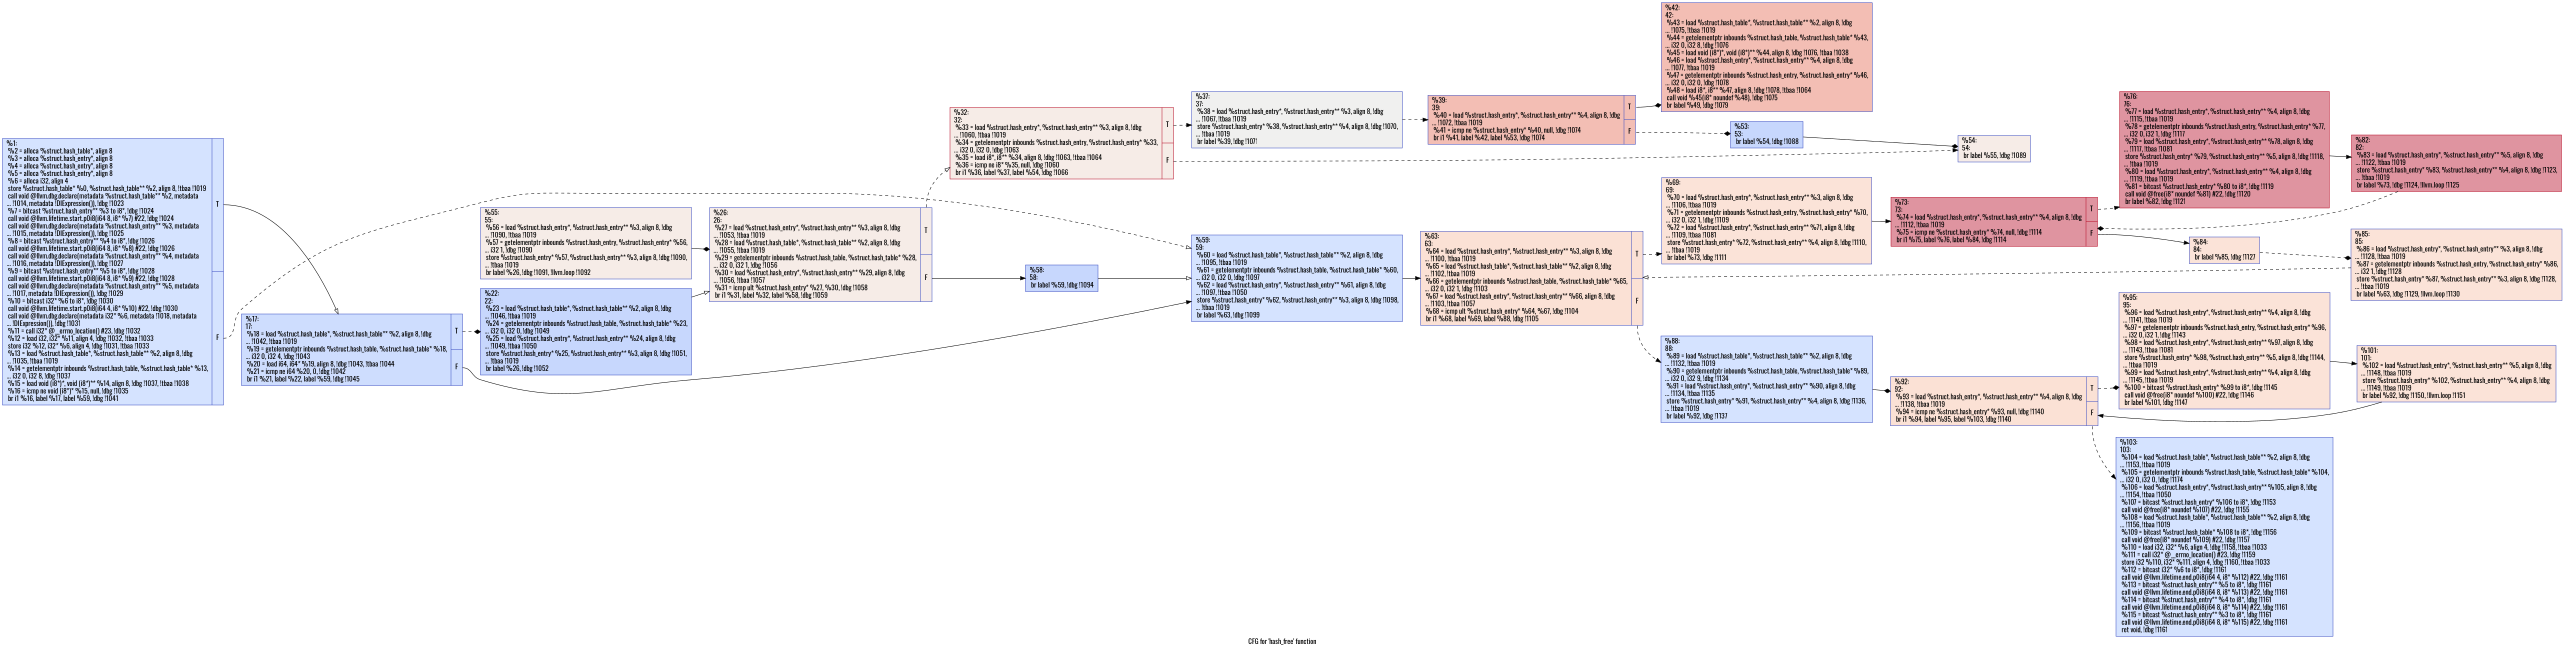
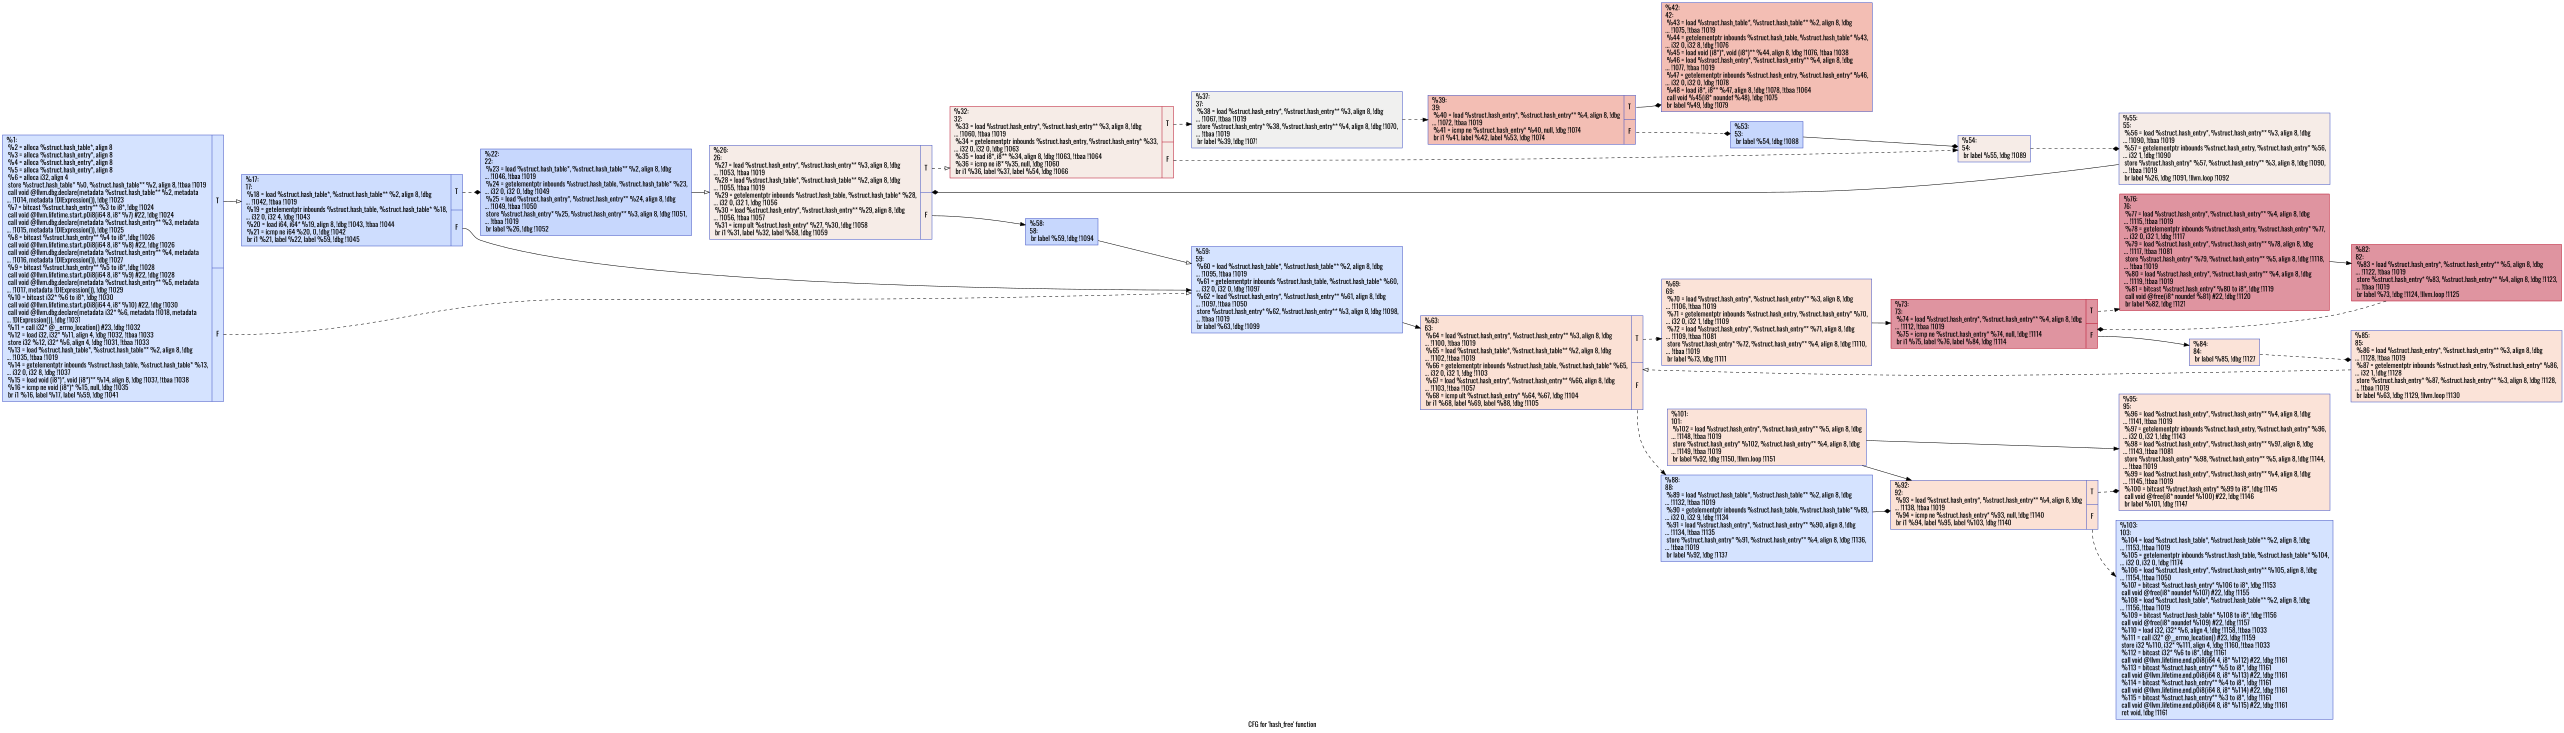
none -> (2072, 149)
(2341, 362) -> (1990, 445)
